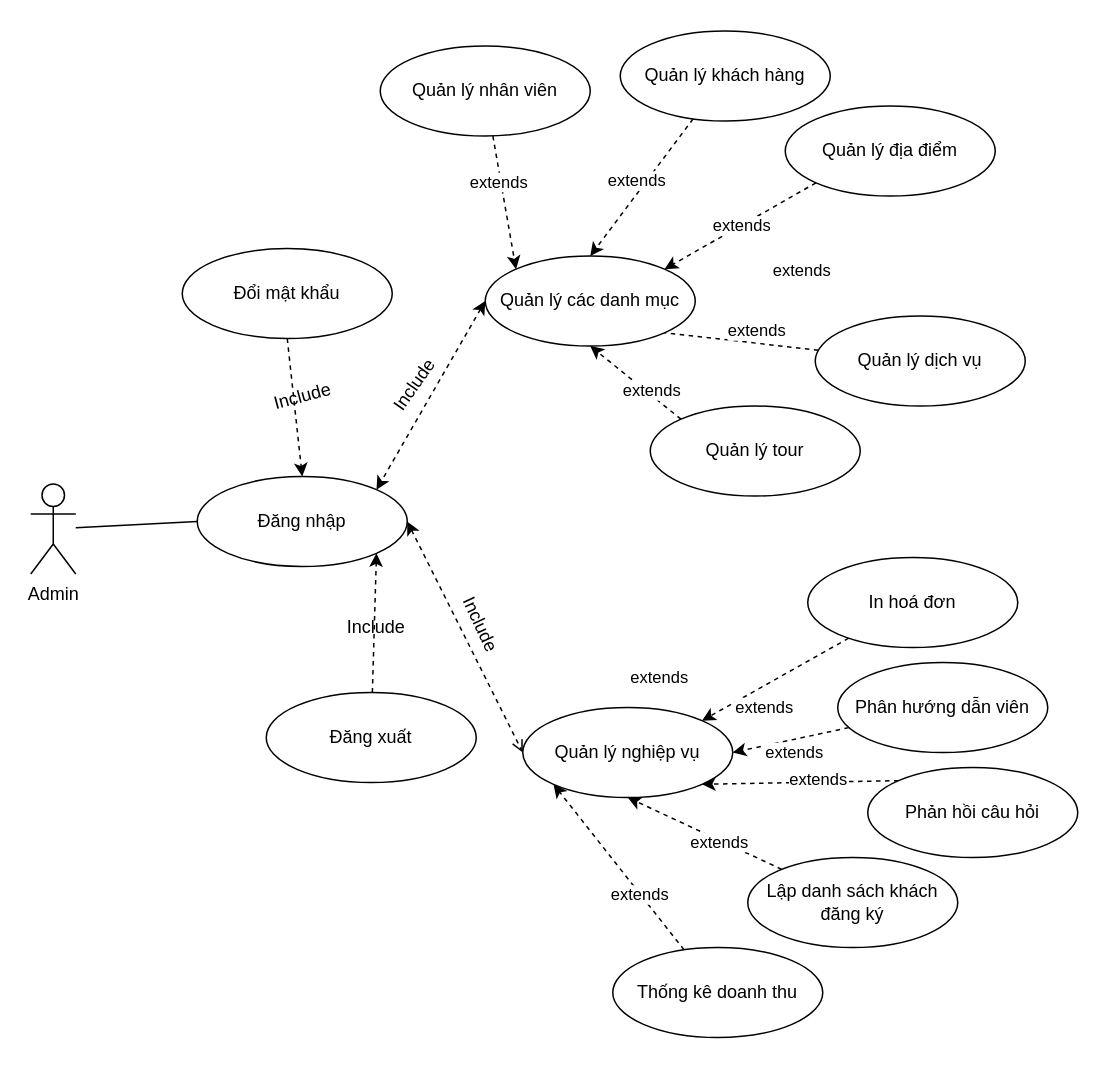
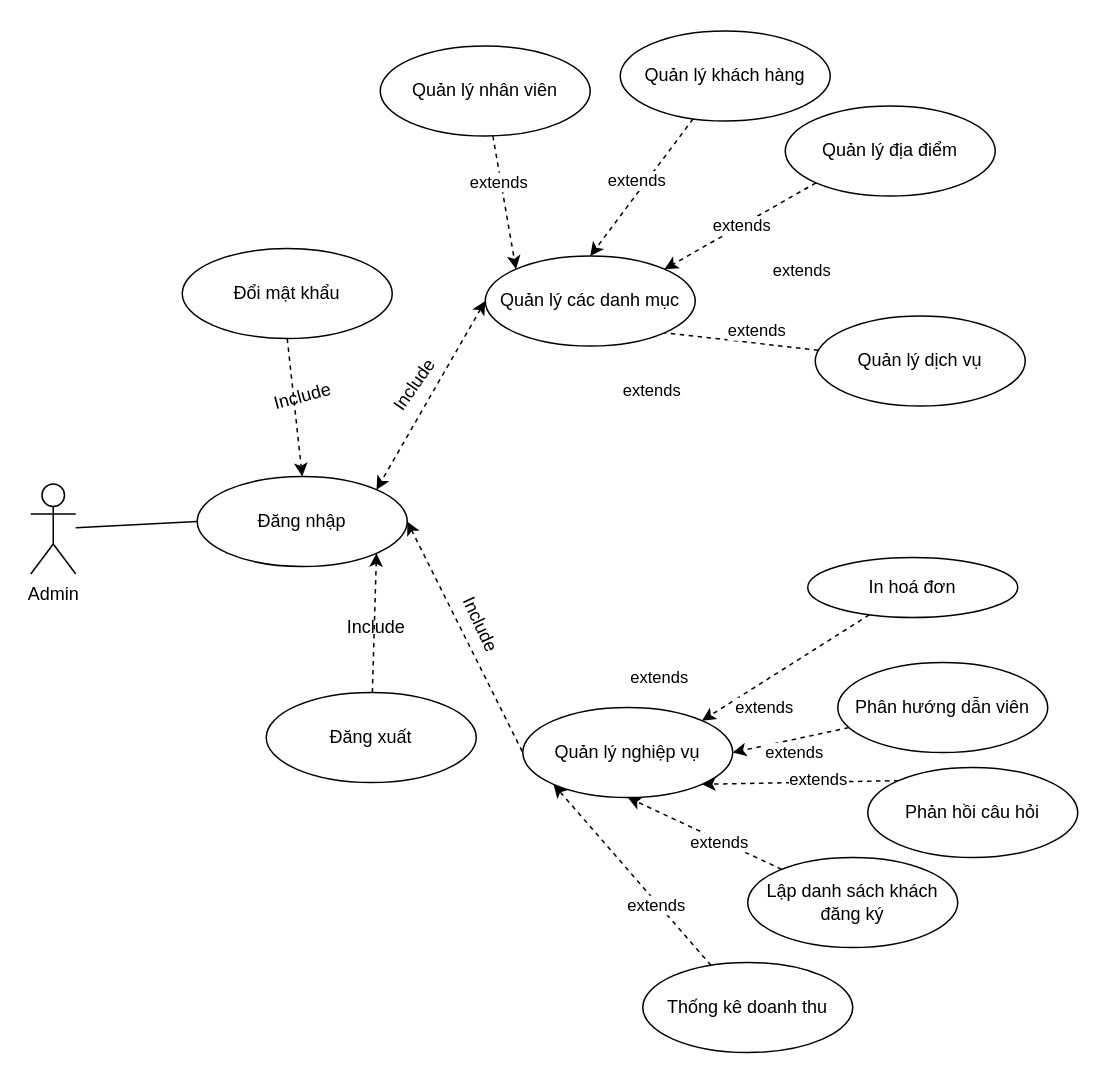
(616, 366) -> none
(755, 451) -> none
(913, 602) -> (913, 587)
(520, 747) -> (521, 748)
(718, 992) -> (748, 1007)
